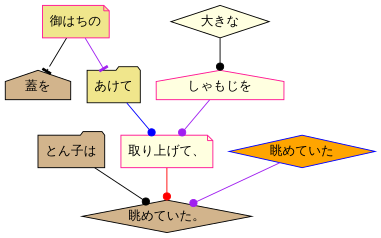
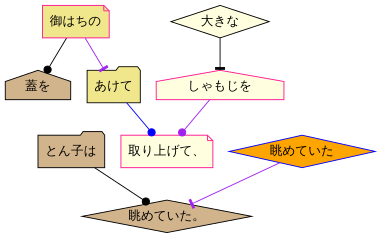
(58, 52) -> (58, 52)
(220, 52) -> (220, 52)
(167, 180) -> none
(237, 183) -> (237, 183)
